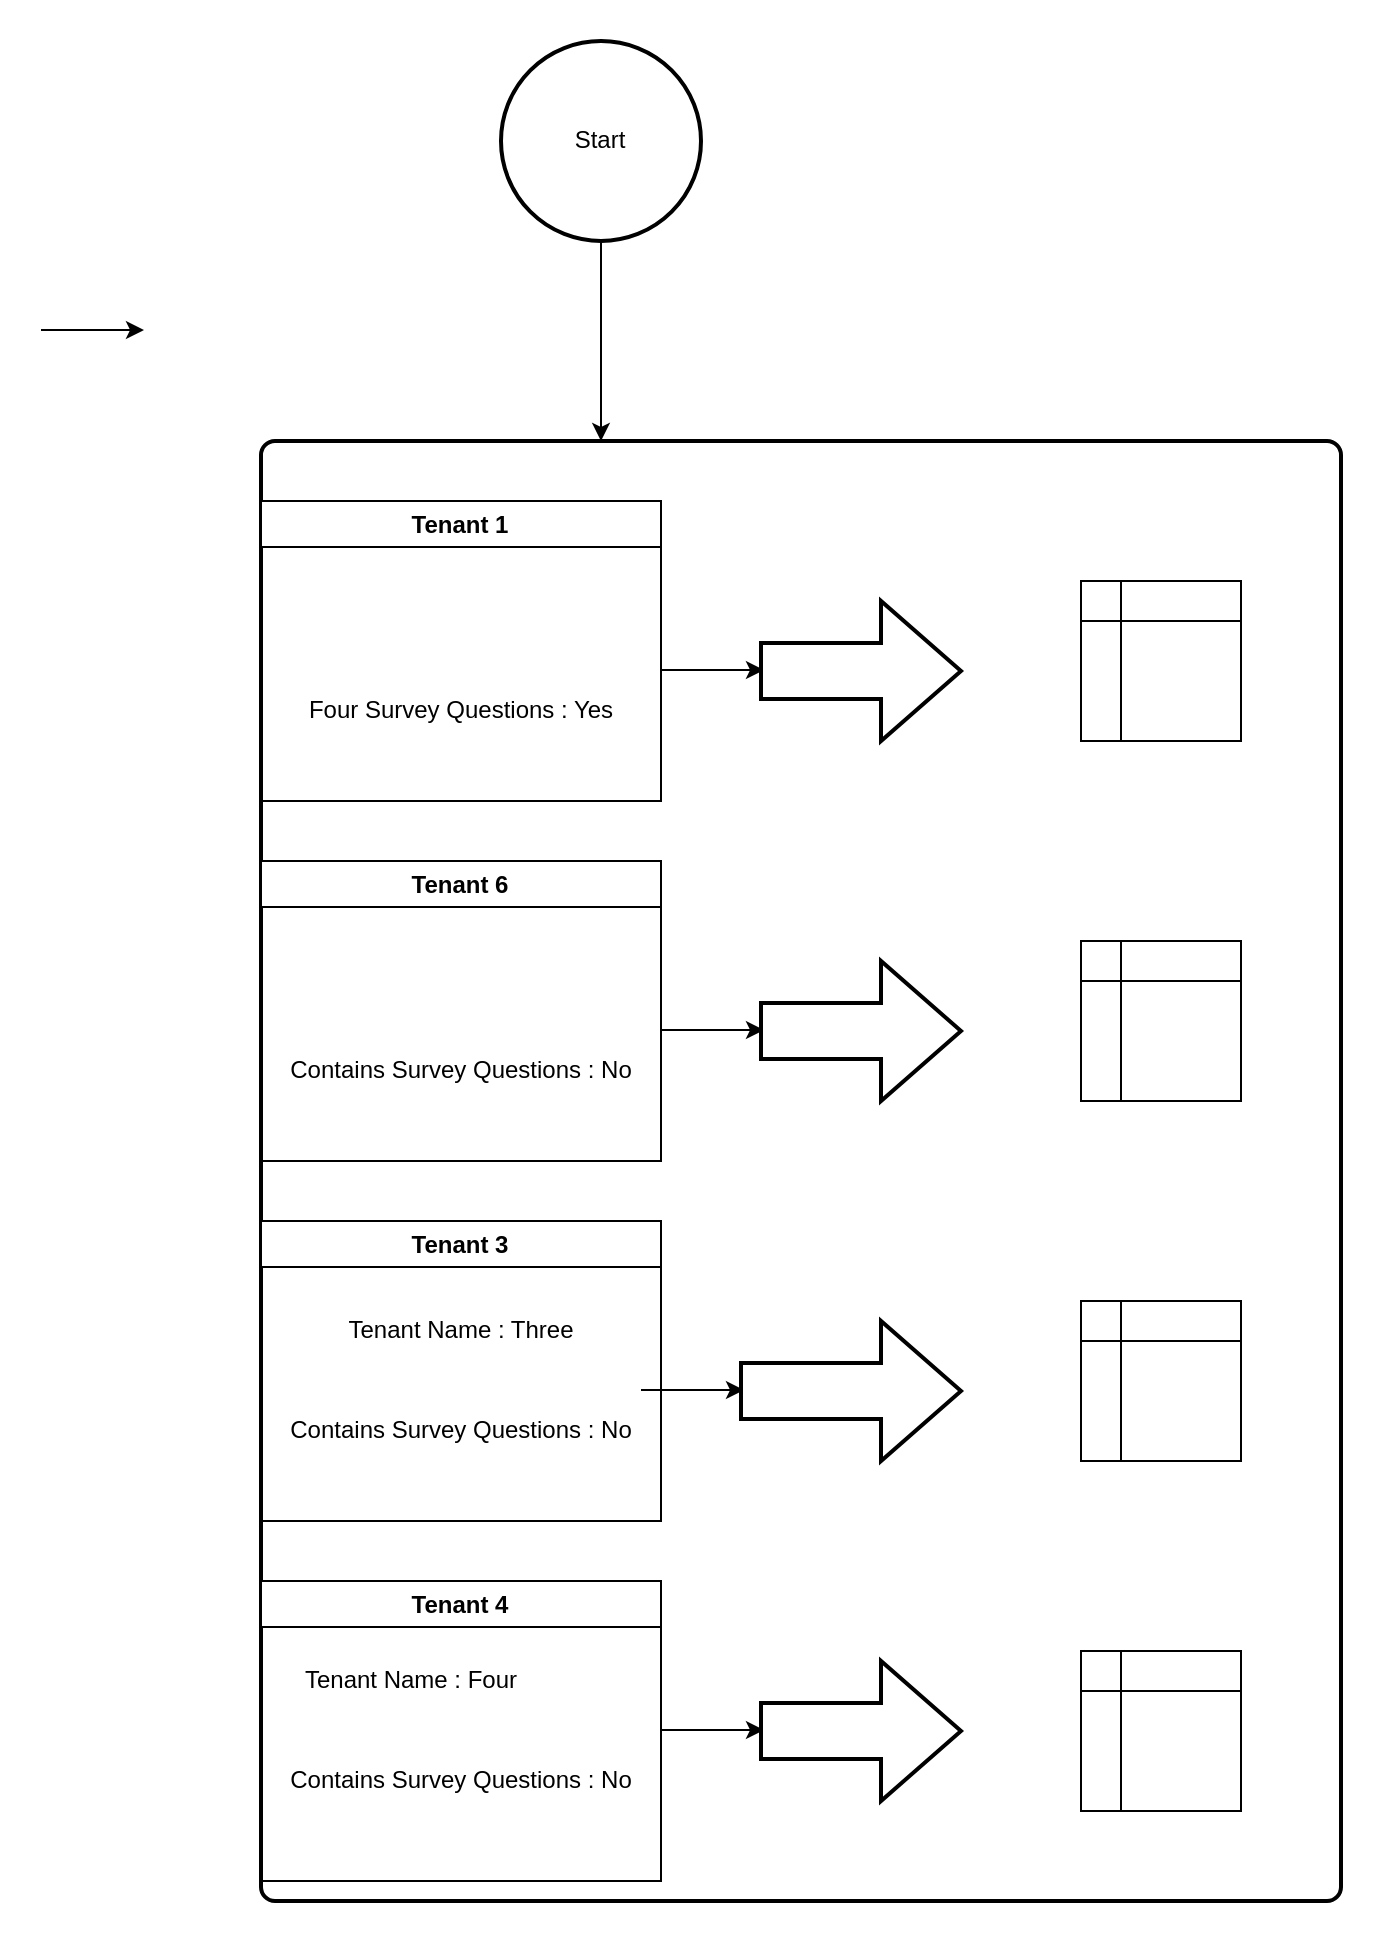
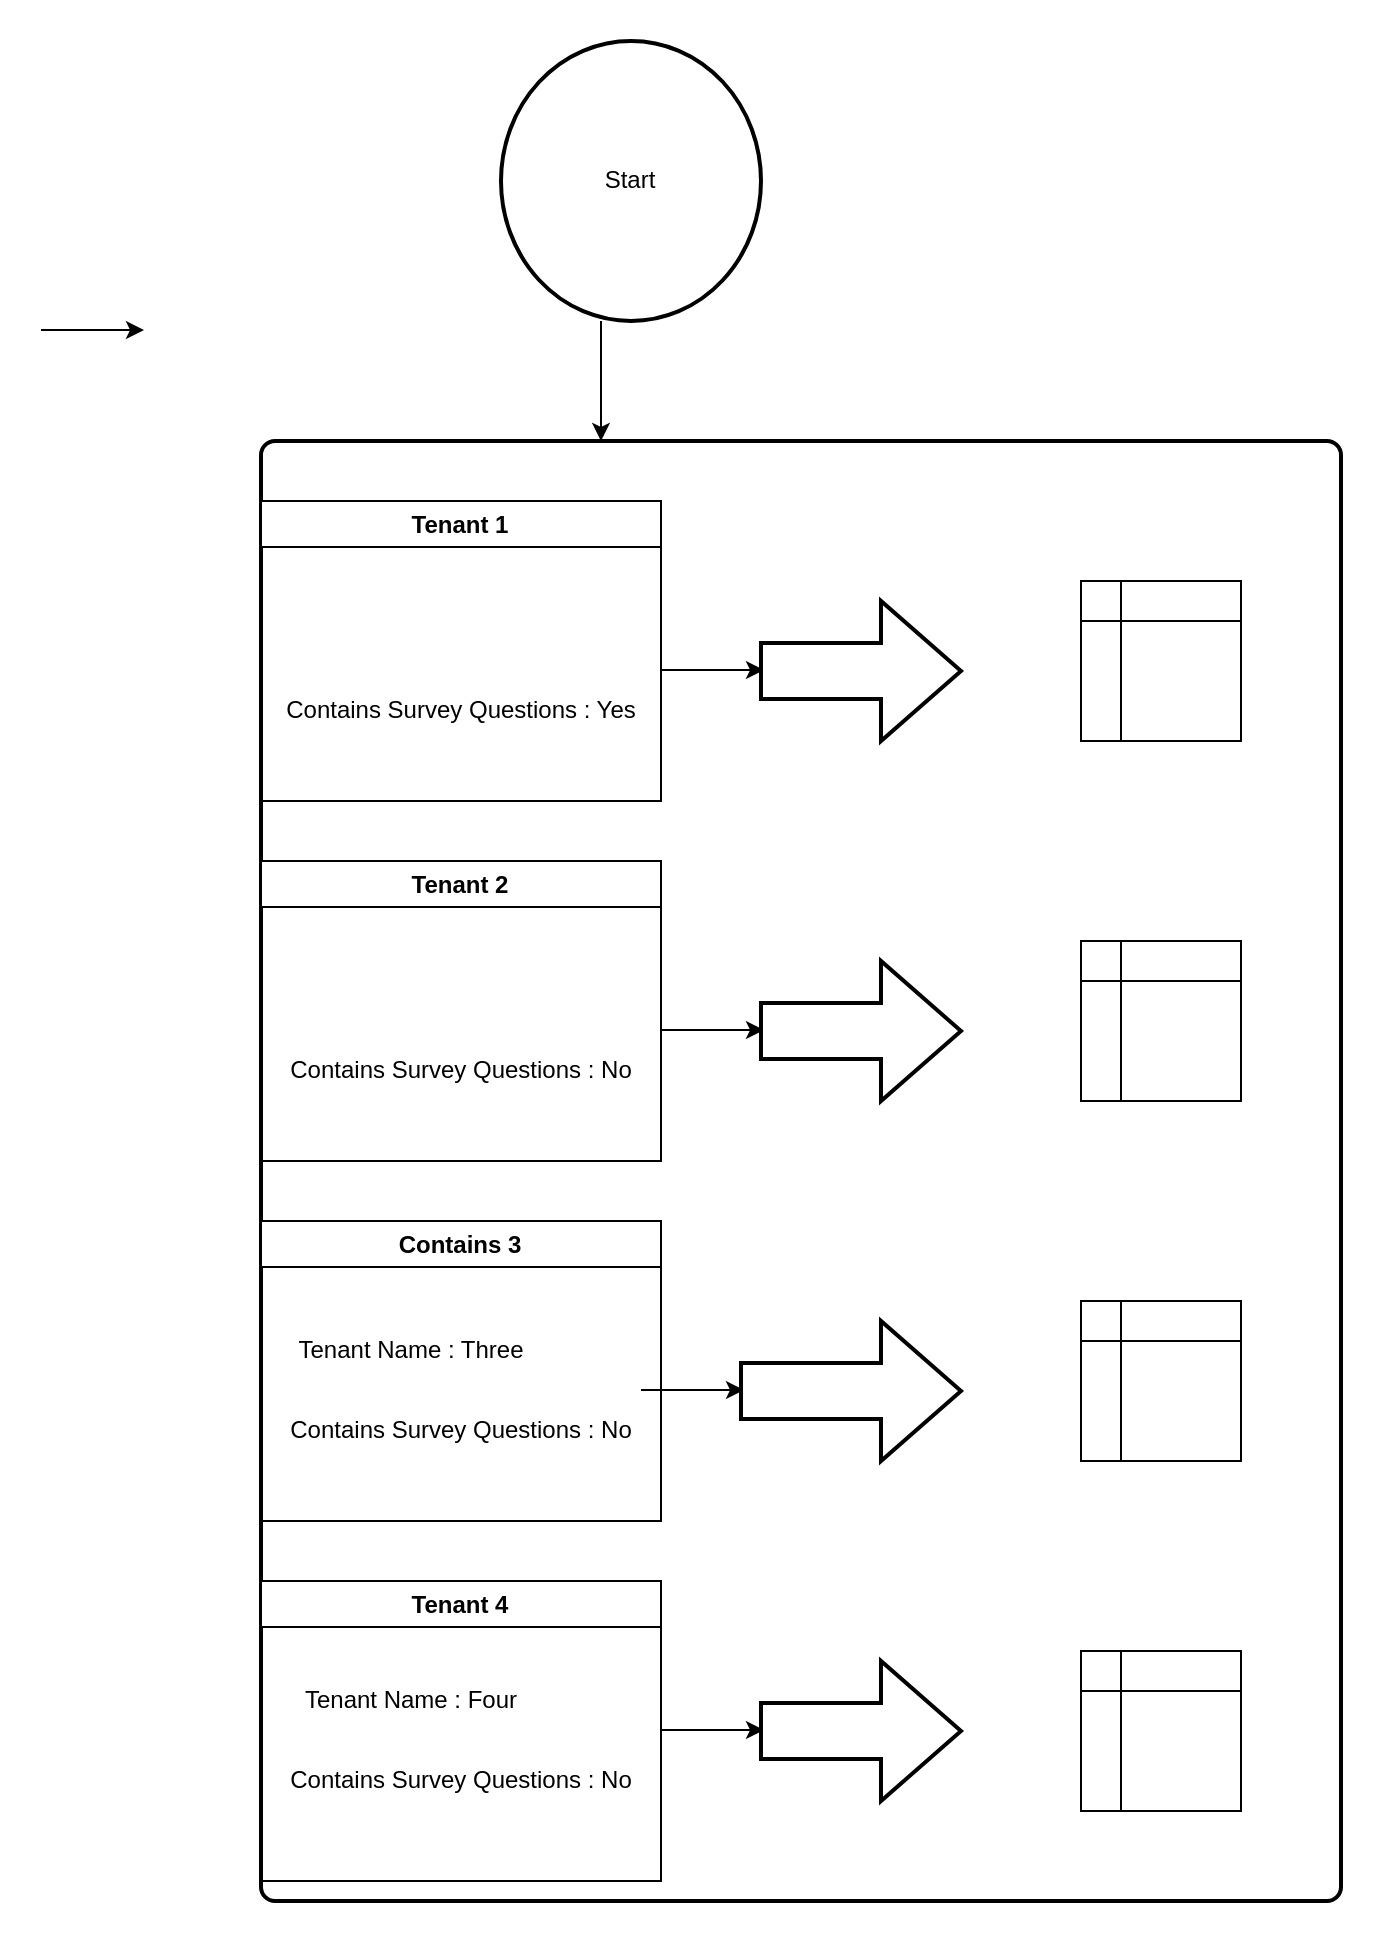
(601, 141) -> (631, 181)
(462, 711) -> (462, 711)
(460, 885) -> (460, 885)
(460, 1245) -> (460, 1245)
(461, 1331) -> (411, 1351)
(411, 1681) -> (411, 1701)
